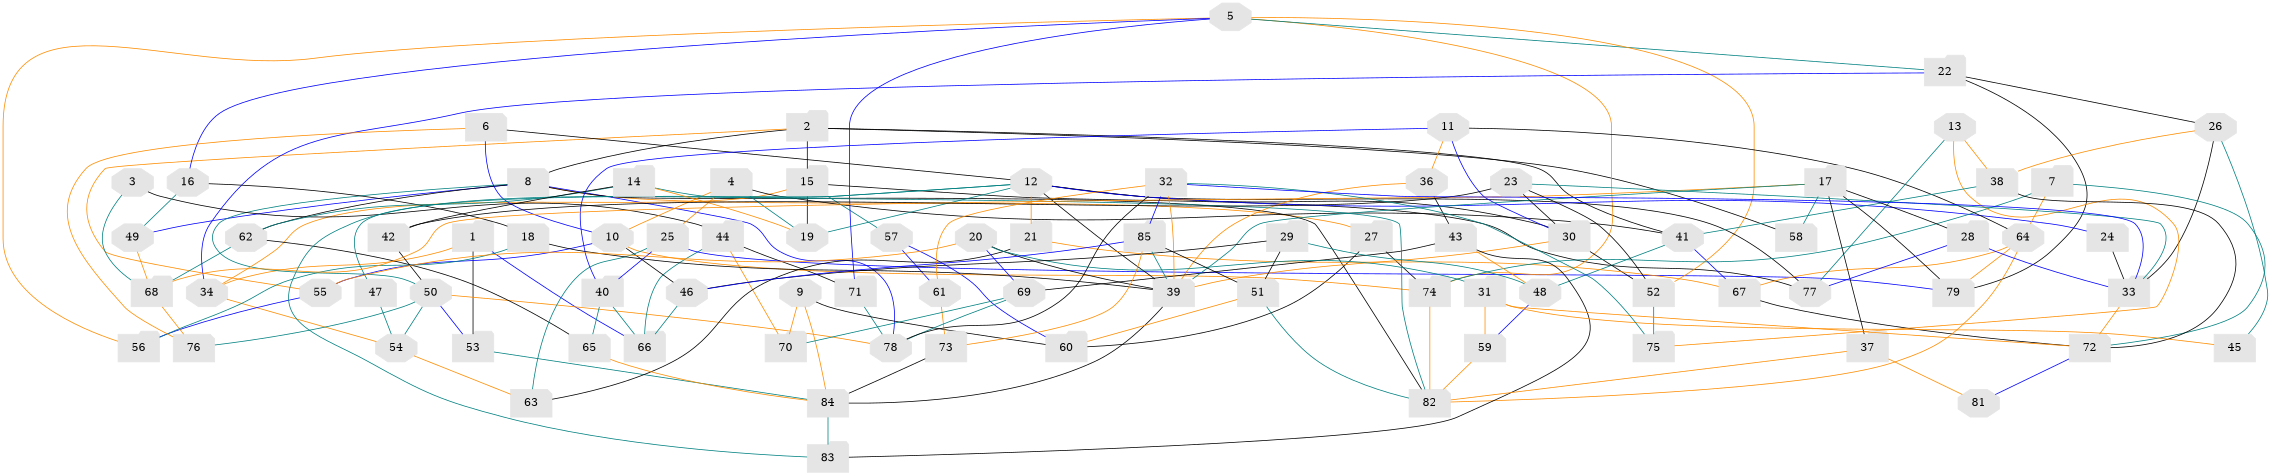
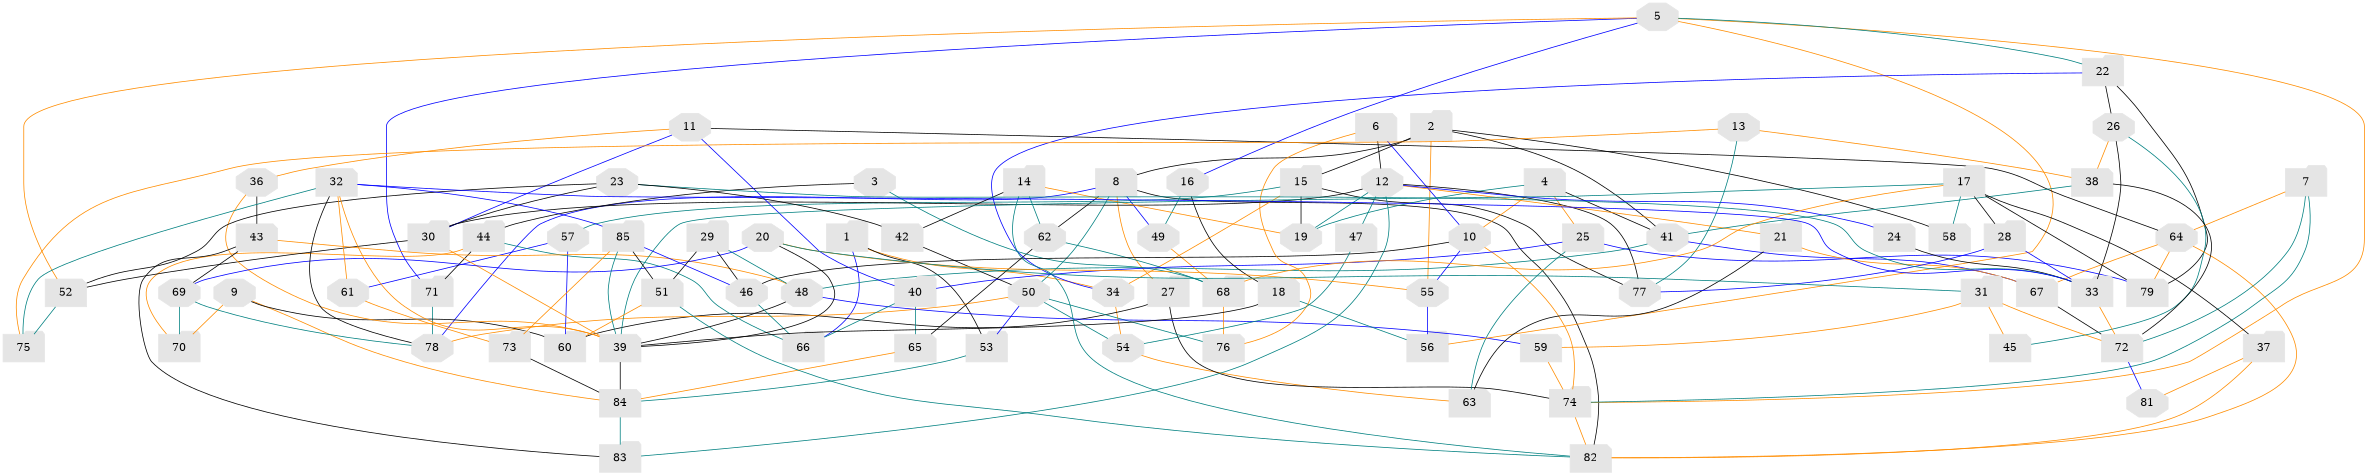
(1099, 237) -> (718, 324)
(1457, 376) -> (1556, 376)
